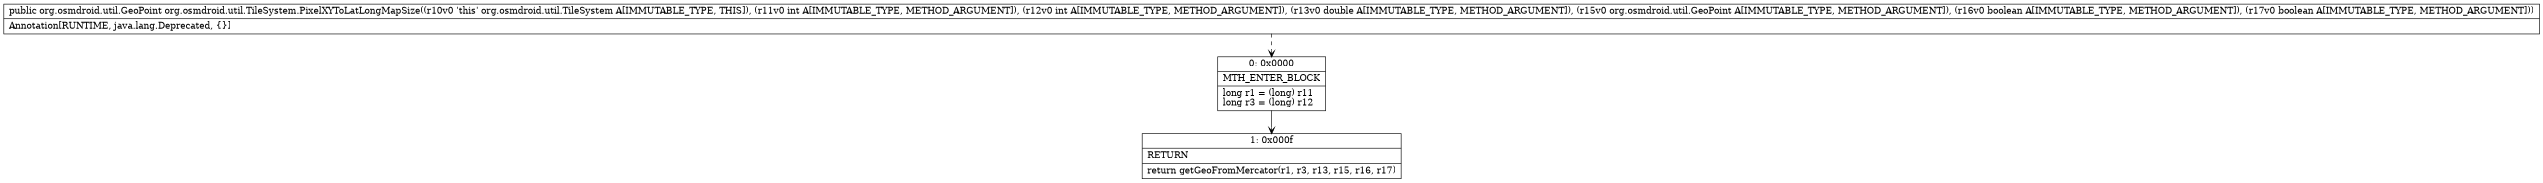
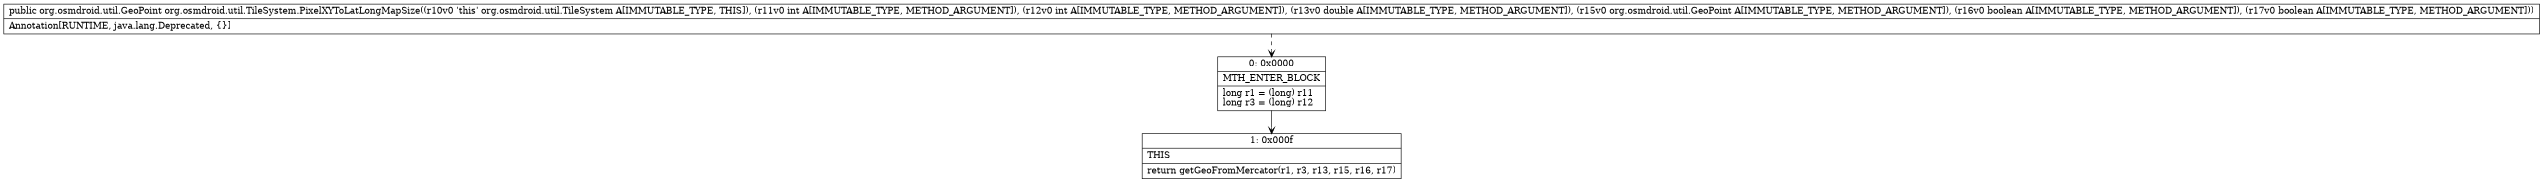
(1168, 156) -> (1159, 156)
